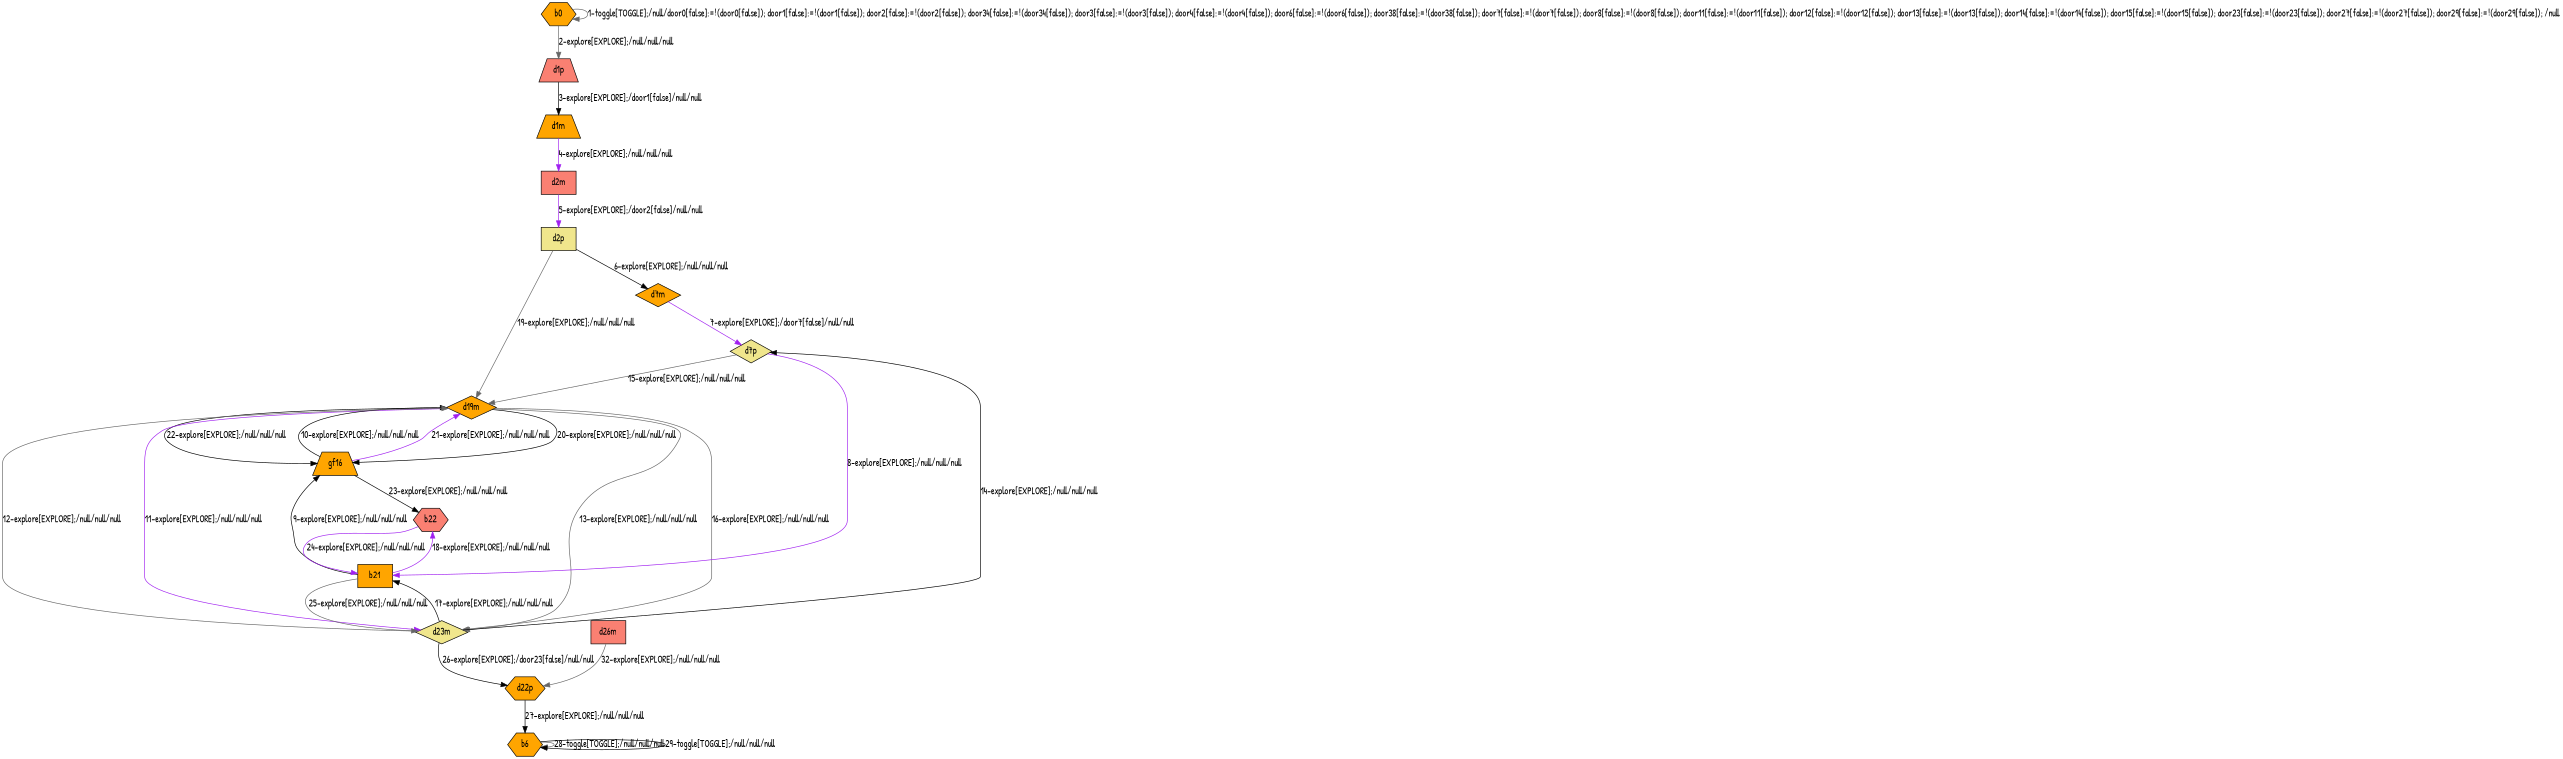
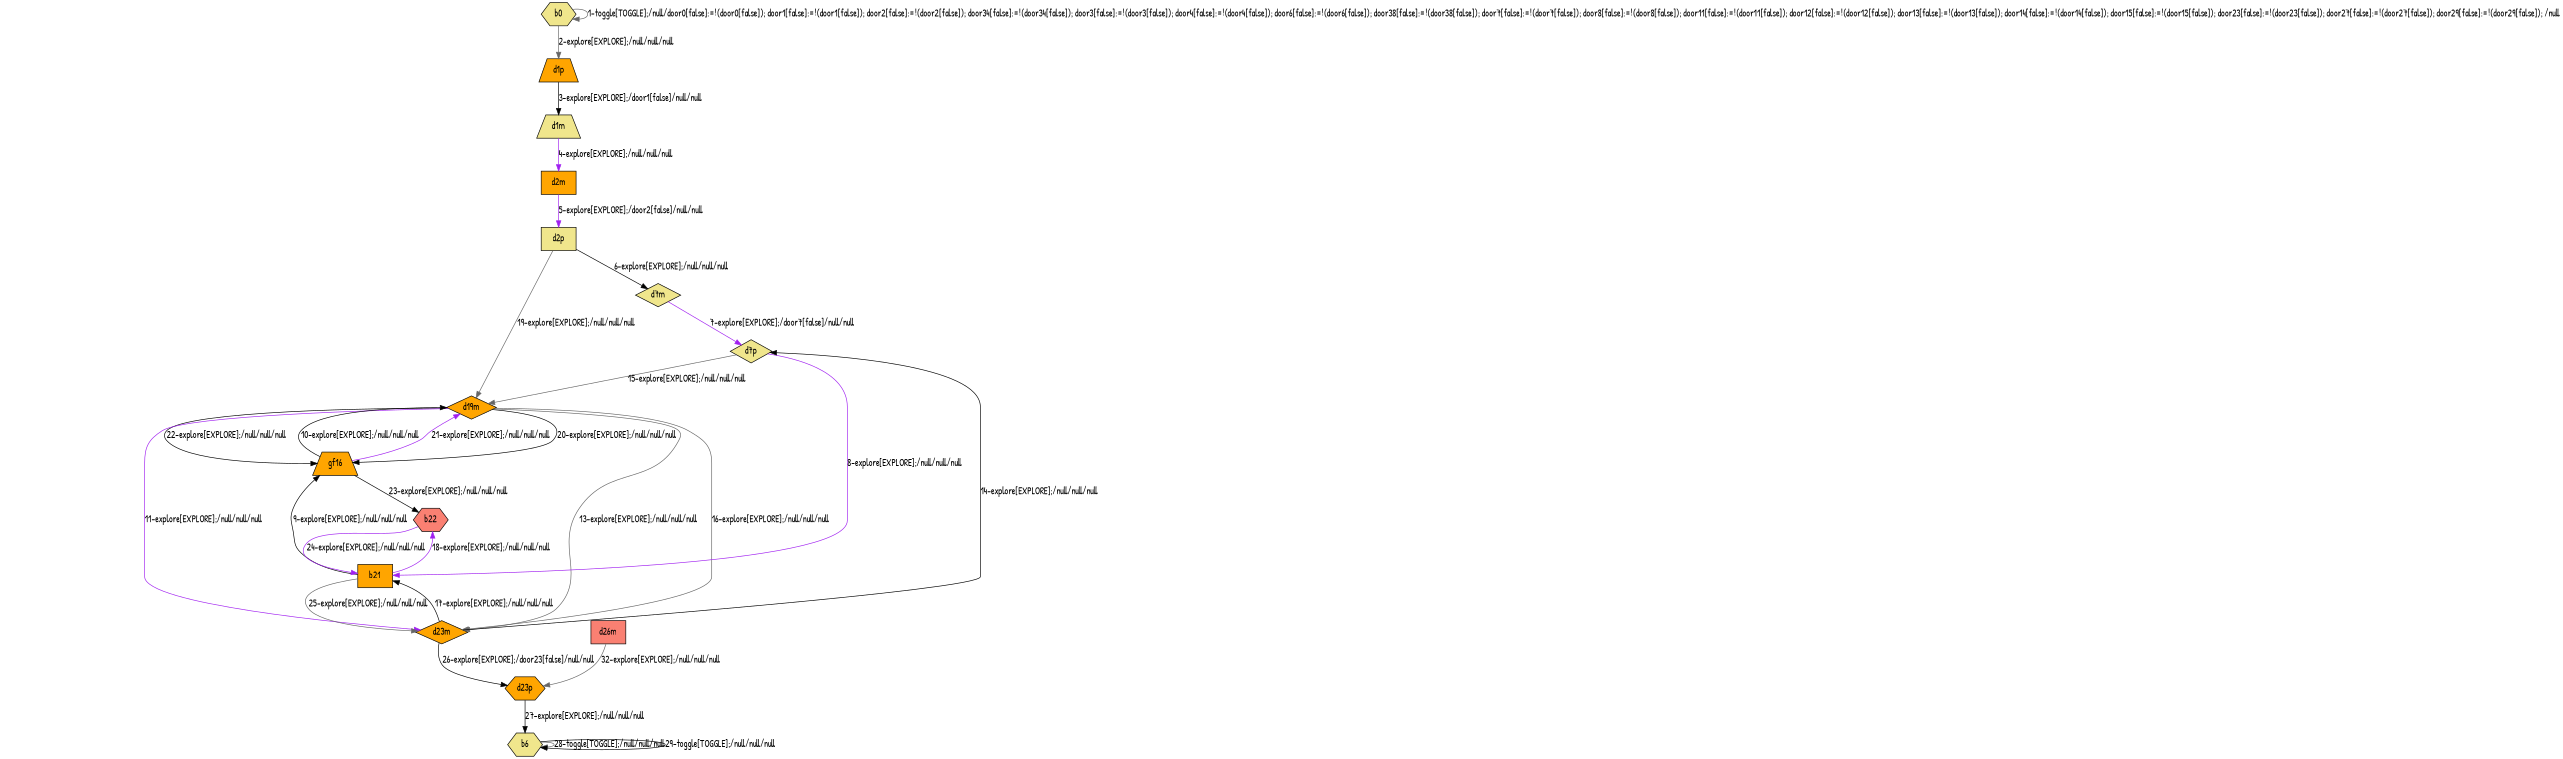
(559, 14) -> (559, 14)
(559, 70) -> (559, 70)
(559, 127) -> (559, 127)
(559, 183) -> (559, 183)
(658, 295) -> (658, 295)
(3, 508) -> none
(442, 632) -> (442, 632)
(525, 688) -> (525, 688)
(525, 745) -> (525, 745)
